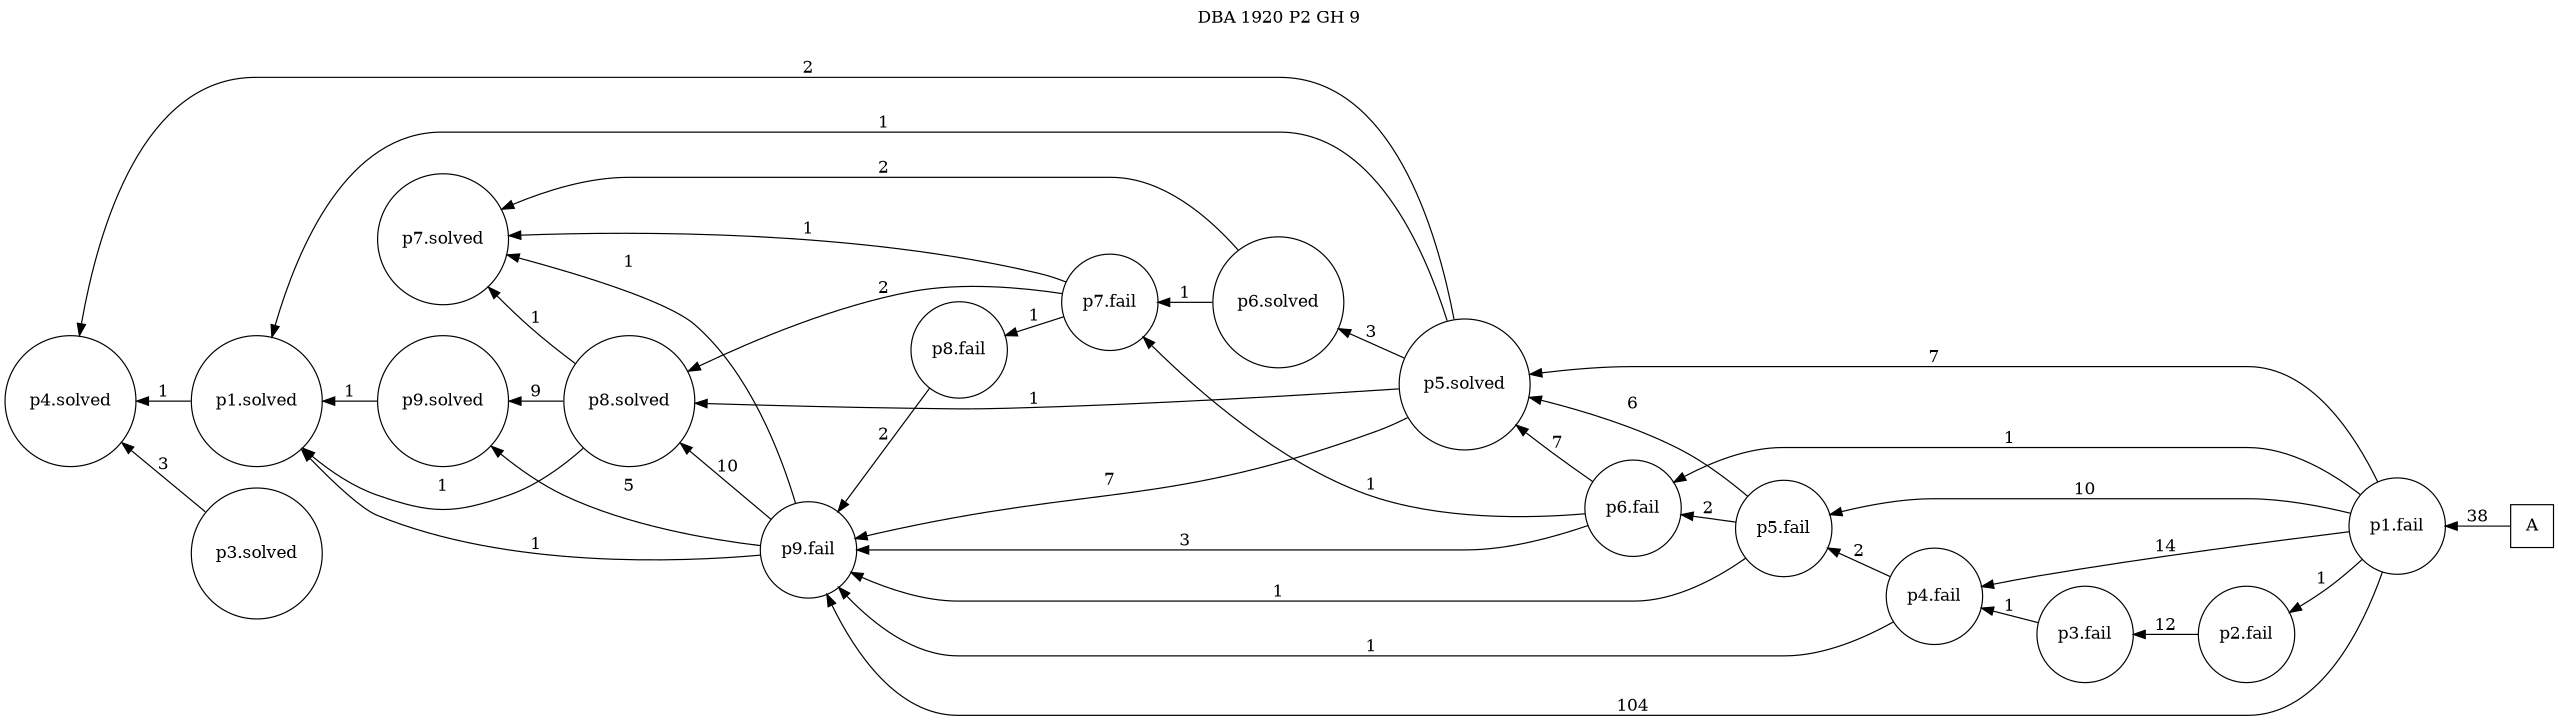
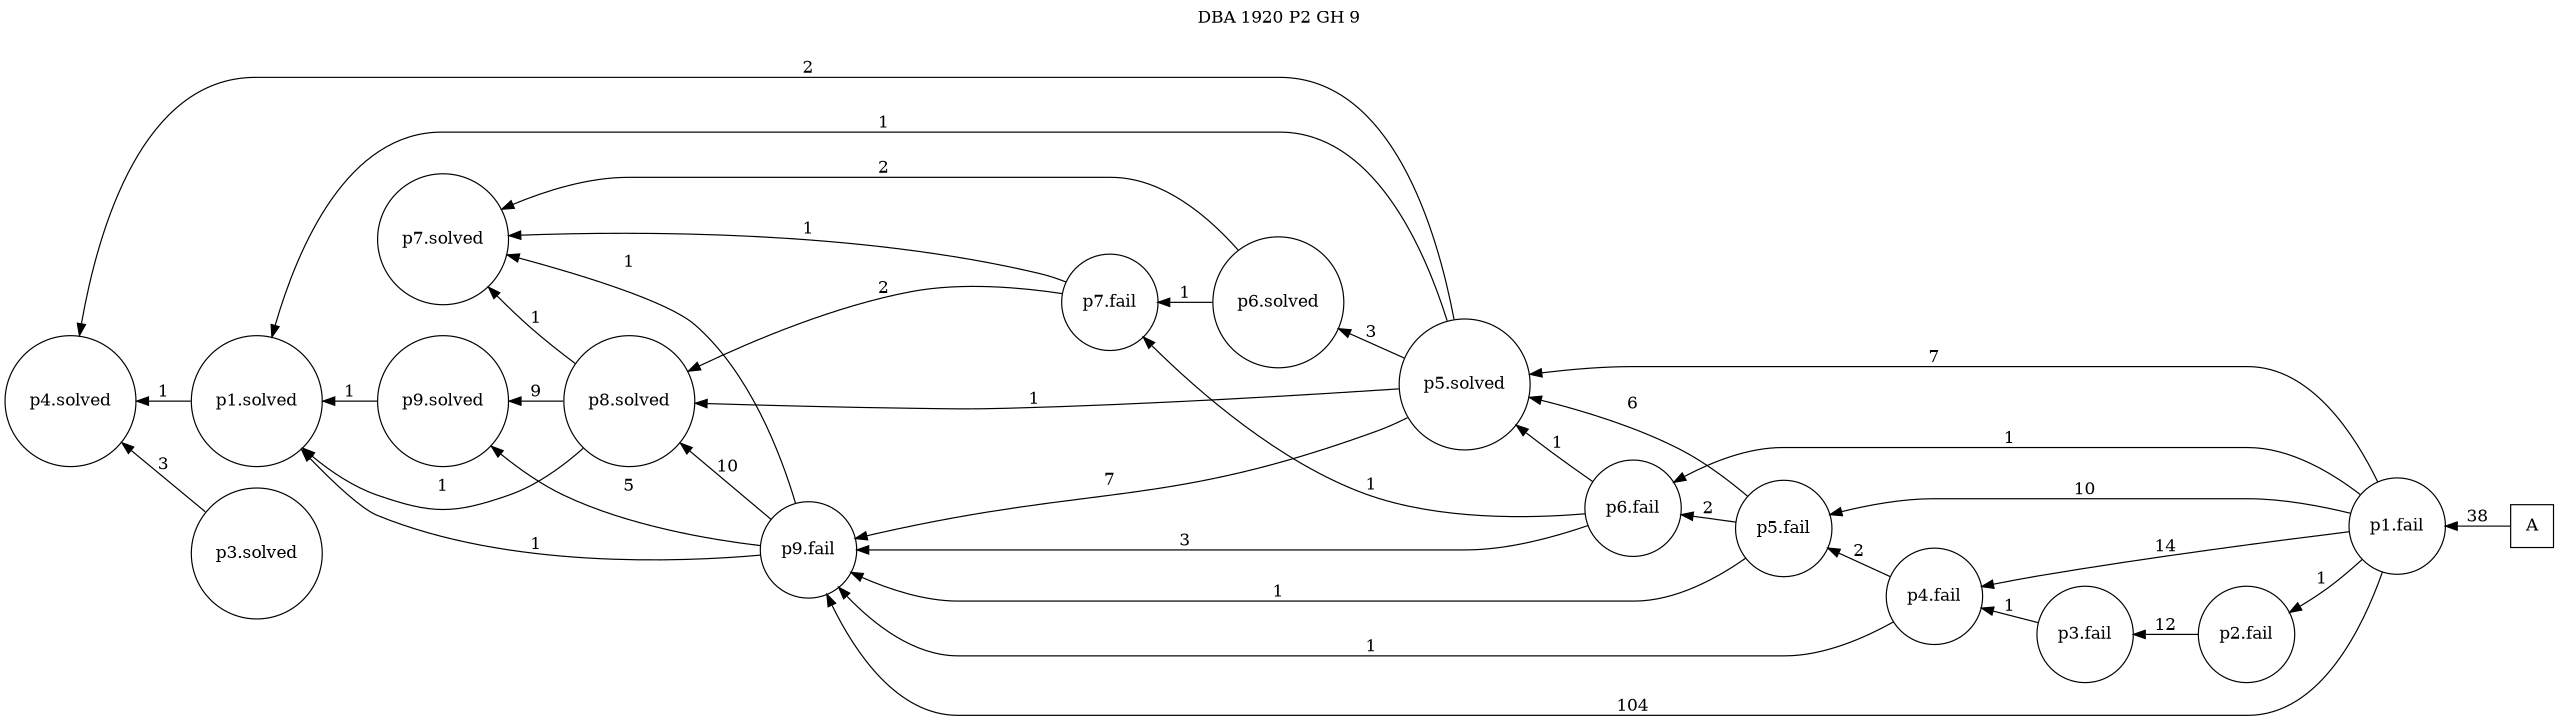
(959, 350) -> none
(1558, 443) -> (1558, 443)
